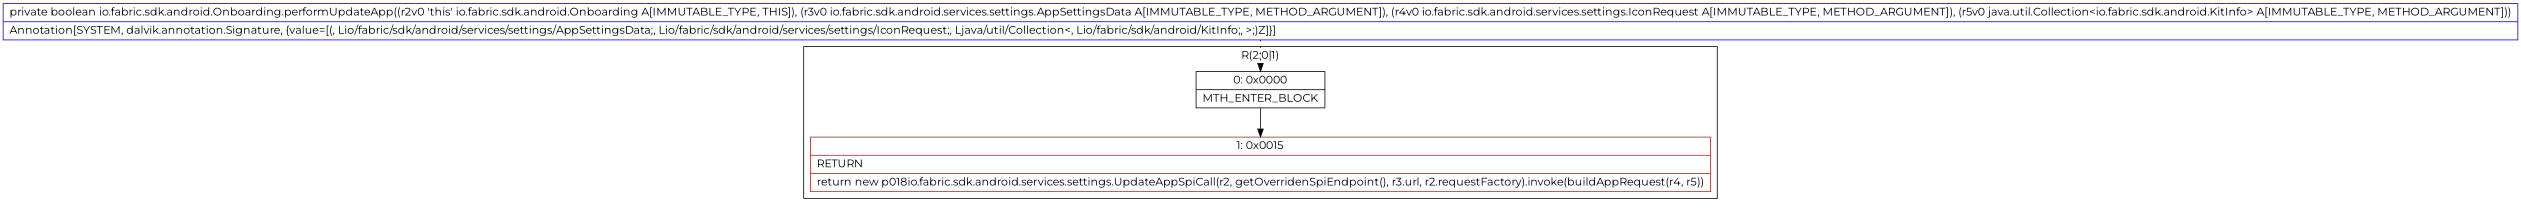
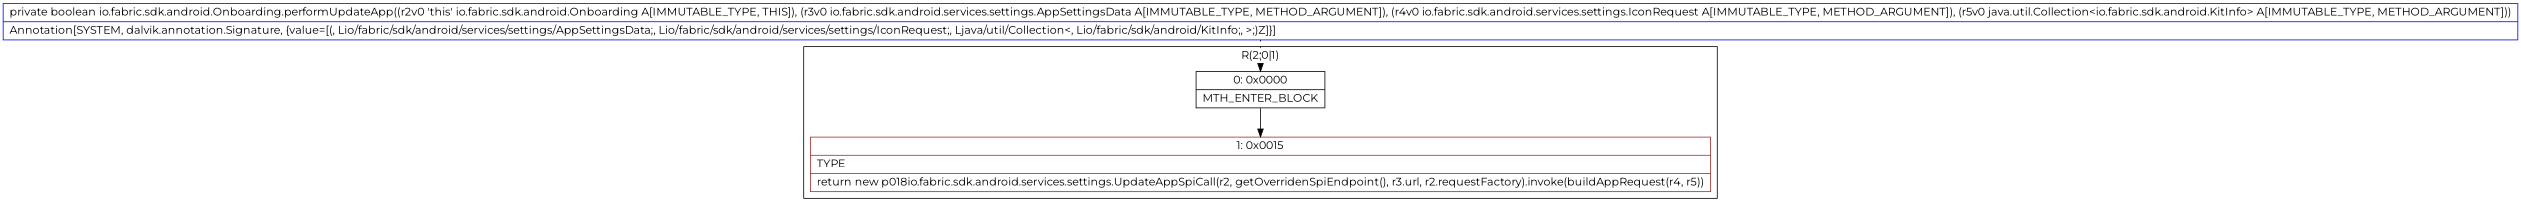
(840, 164) -> (831, 164)
